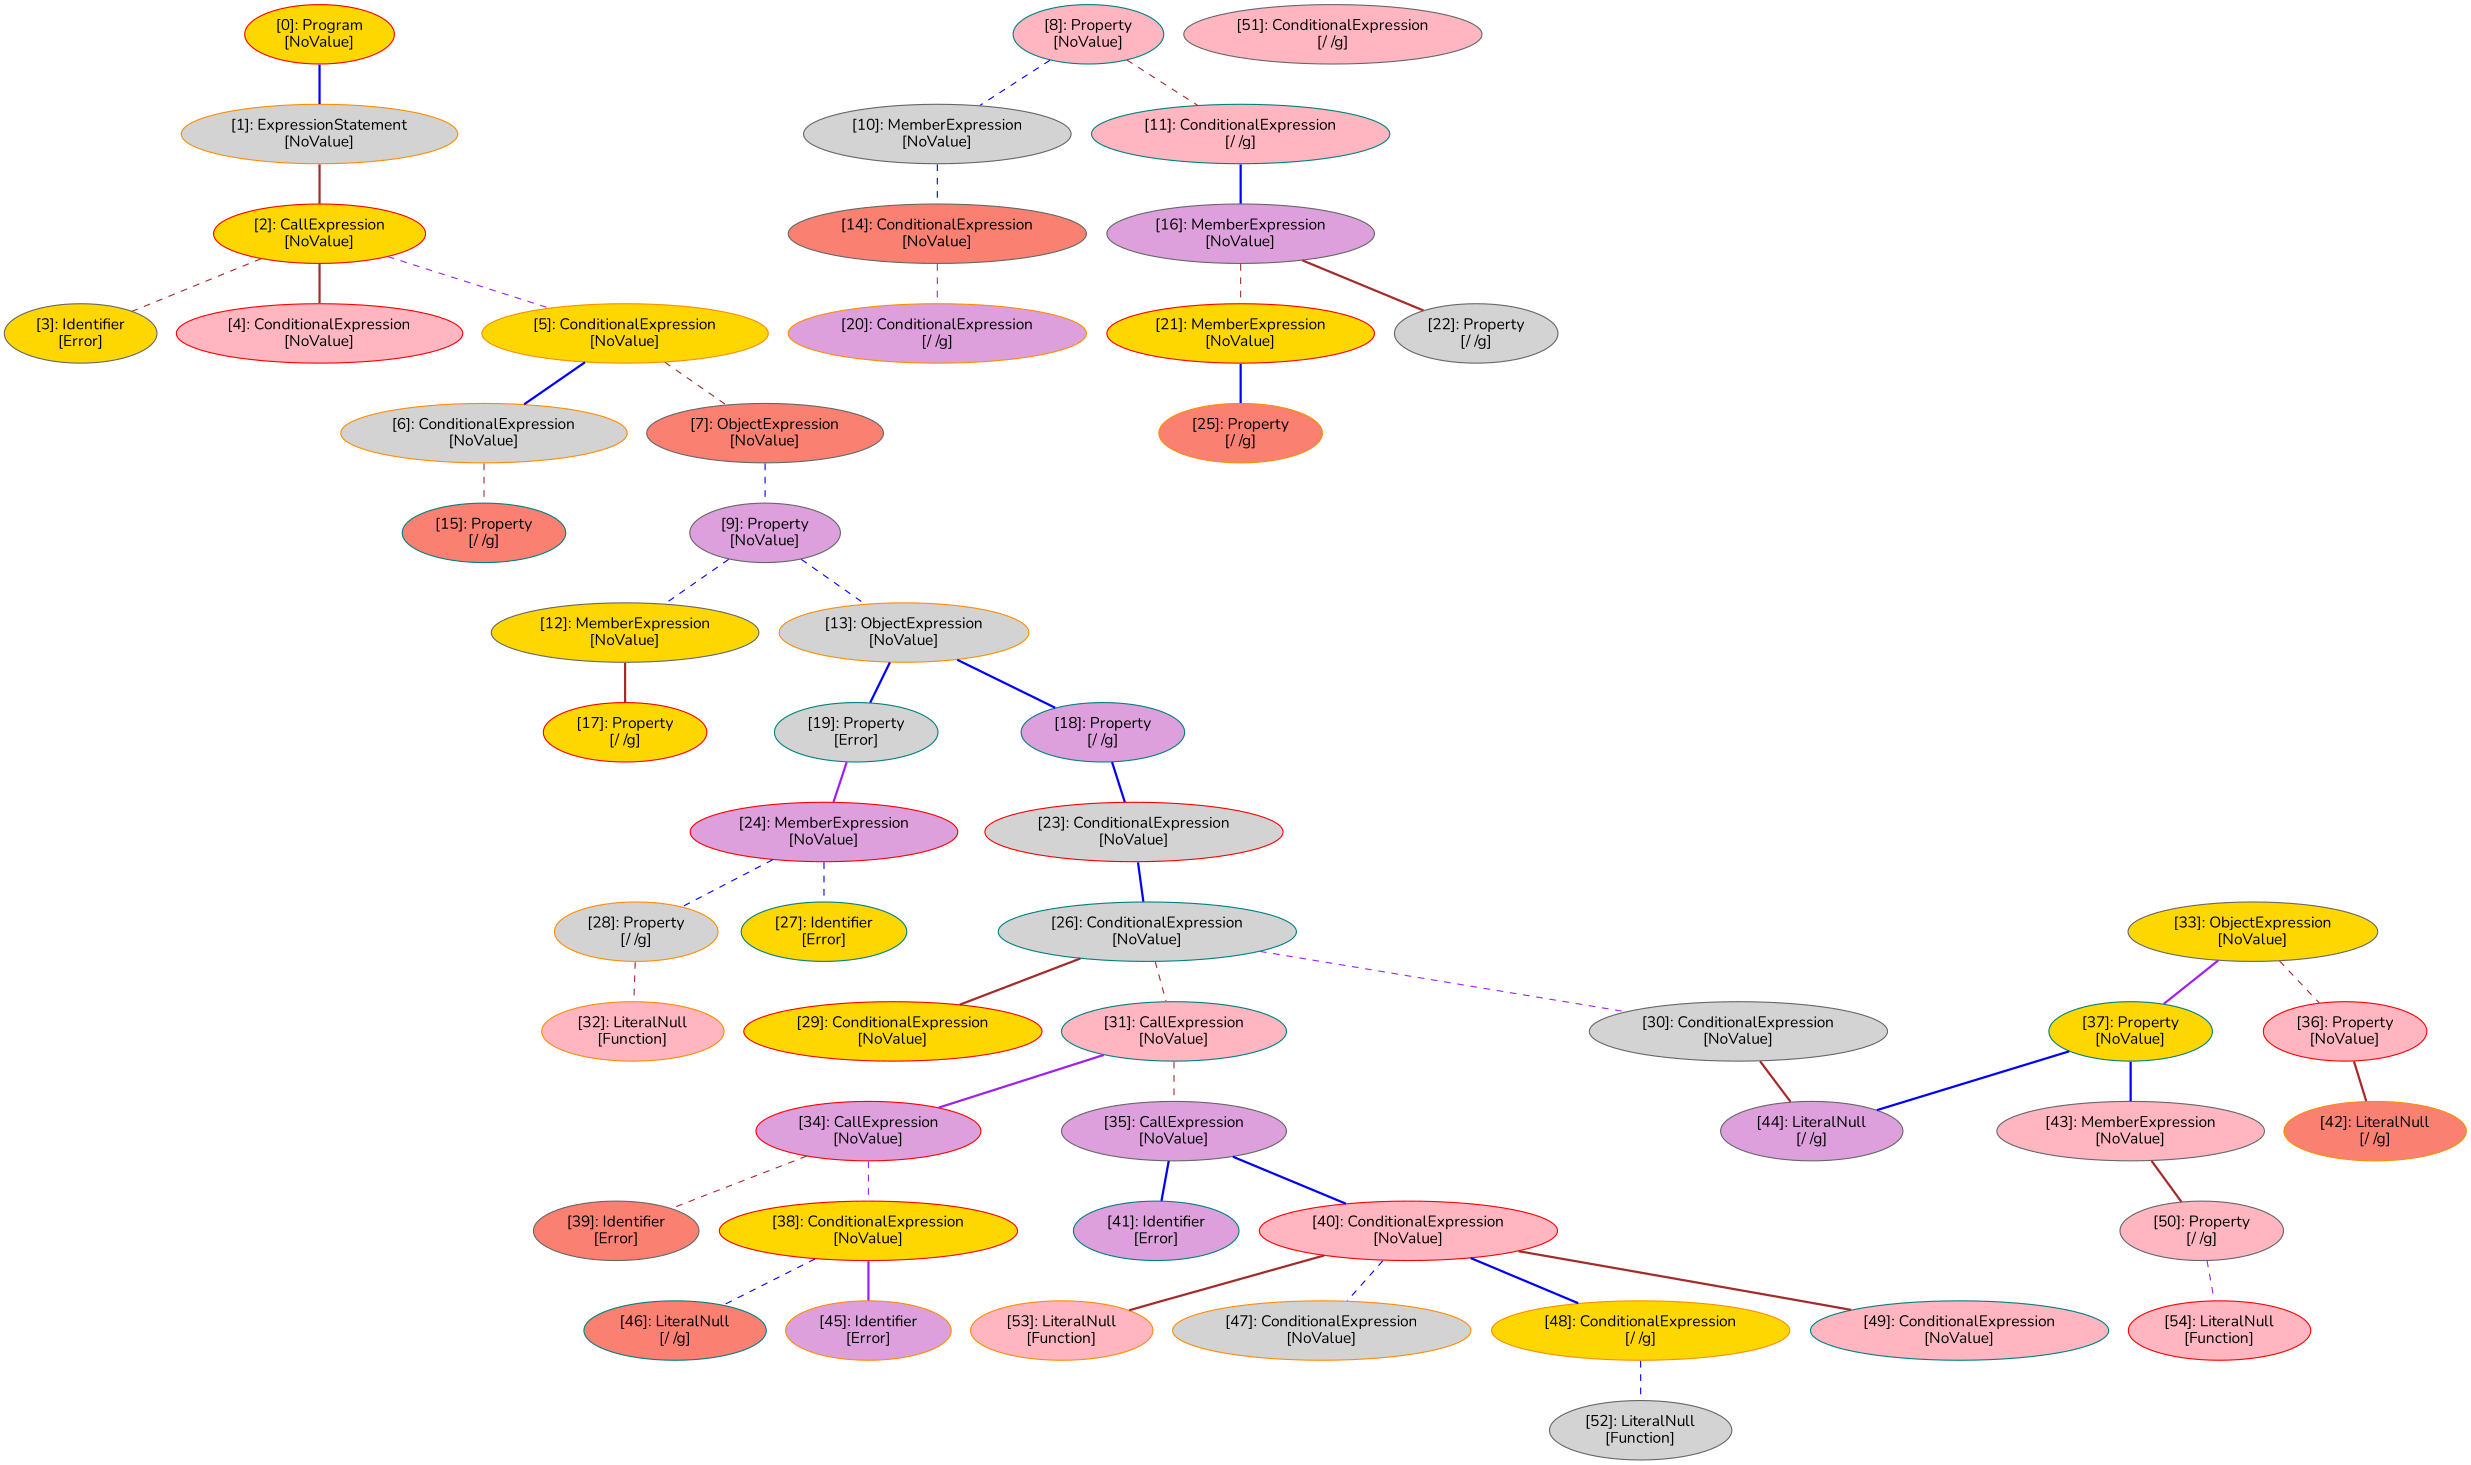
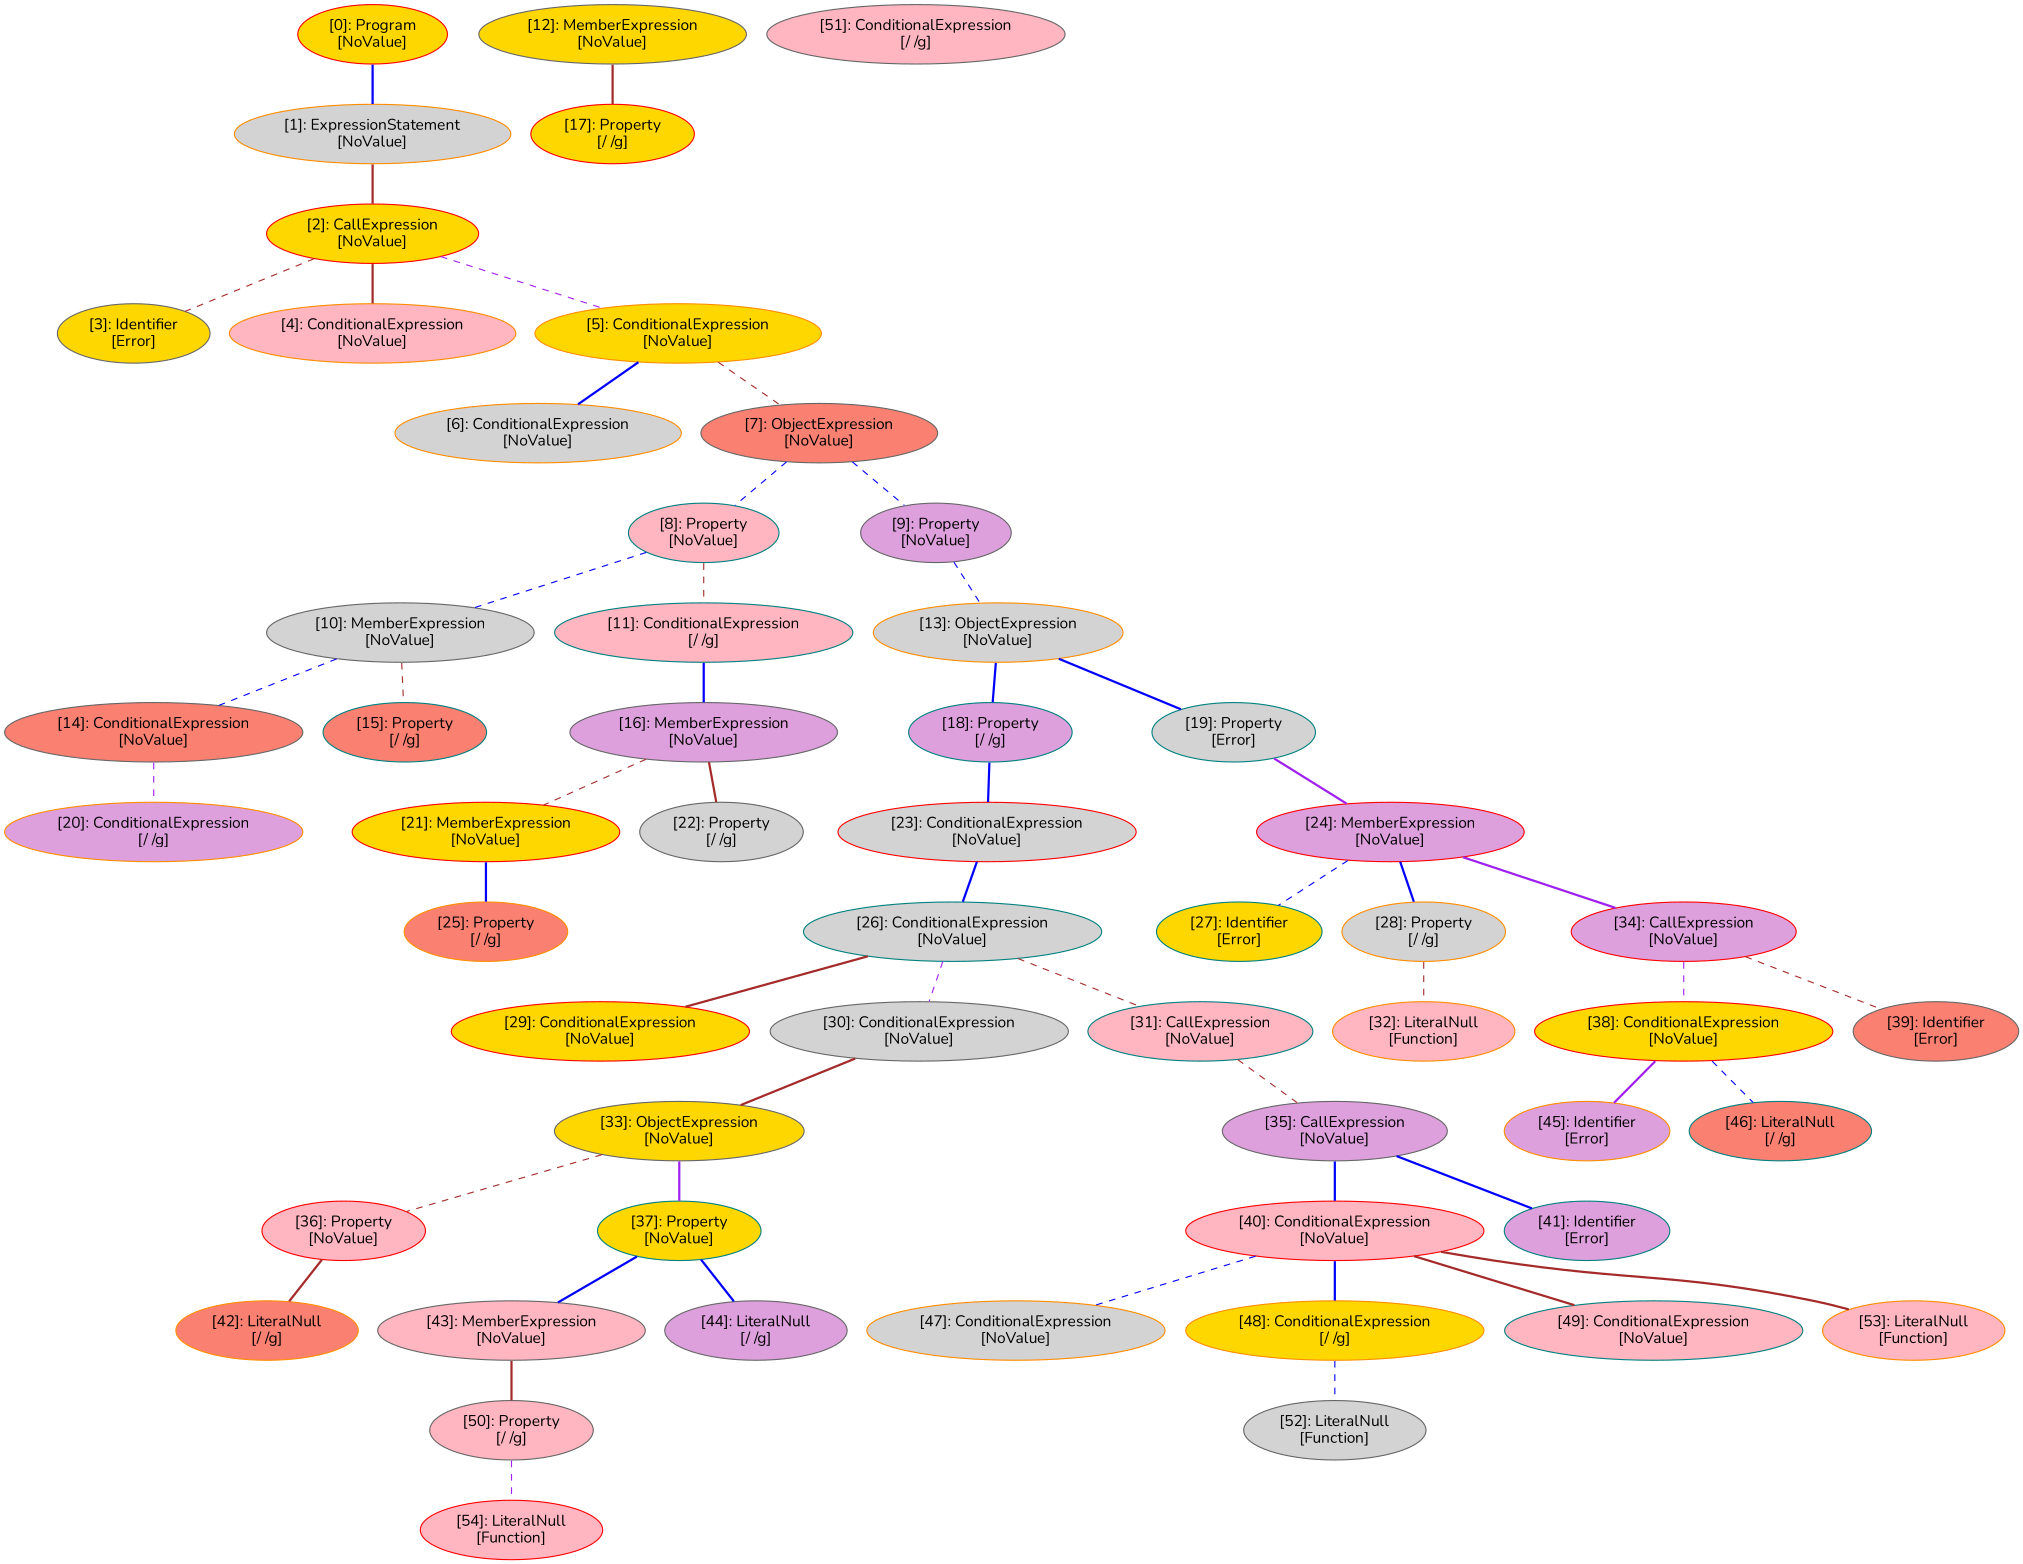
(320, 333) -> (373, 333)
(484, 483) -> (403, 683)
none -> (761, 484)
(697, 582) -> none
(727, 883) -> (1407, 882)
(1021, 1081) -> (1539, 883)
(1775, 1082) -> (798, 1082)
